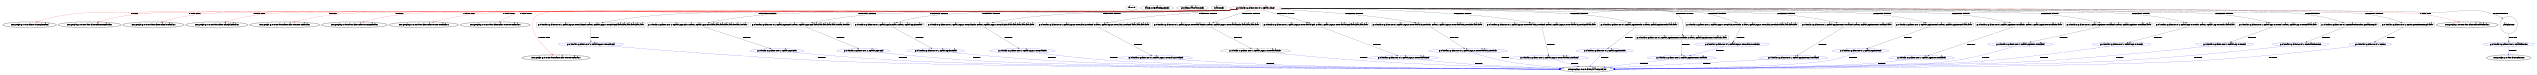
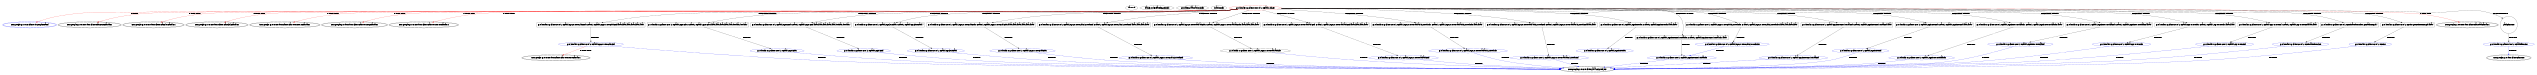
(863, 12) -> (575, 51)
(333, 13) -> (333, 13)
(399, 13) -> (399, 13)
(2312, 13) -> (2312, 13)
(30, 25) -> (30, 25)
(495, 25) -> none
(1597, 59) -> none
